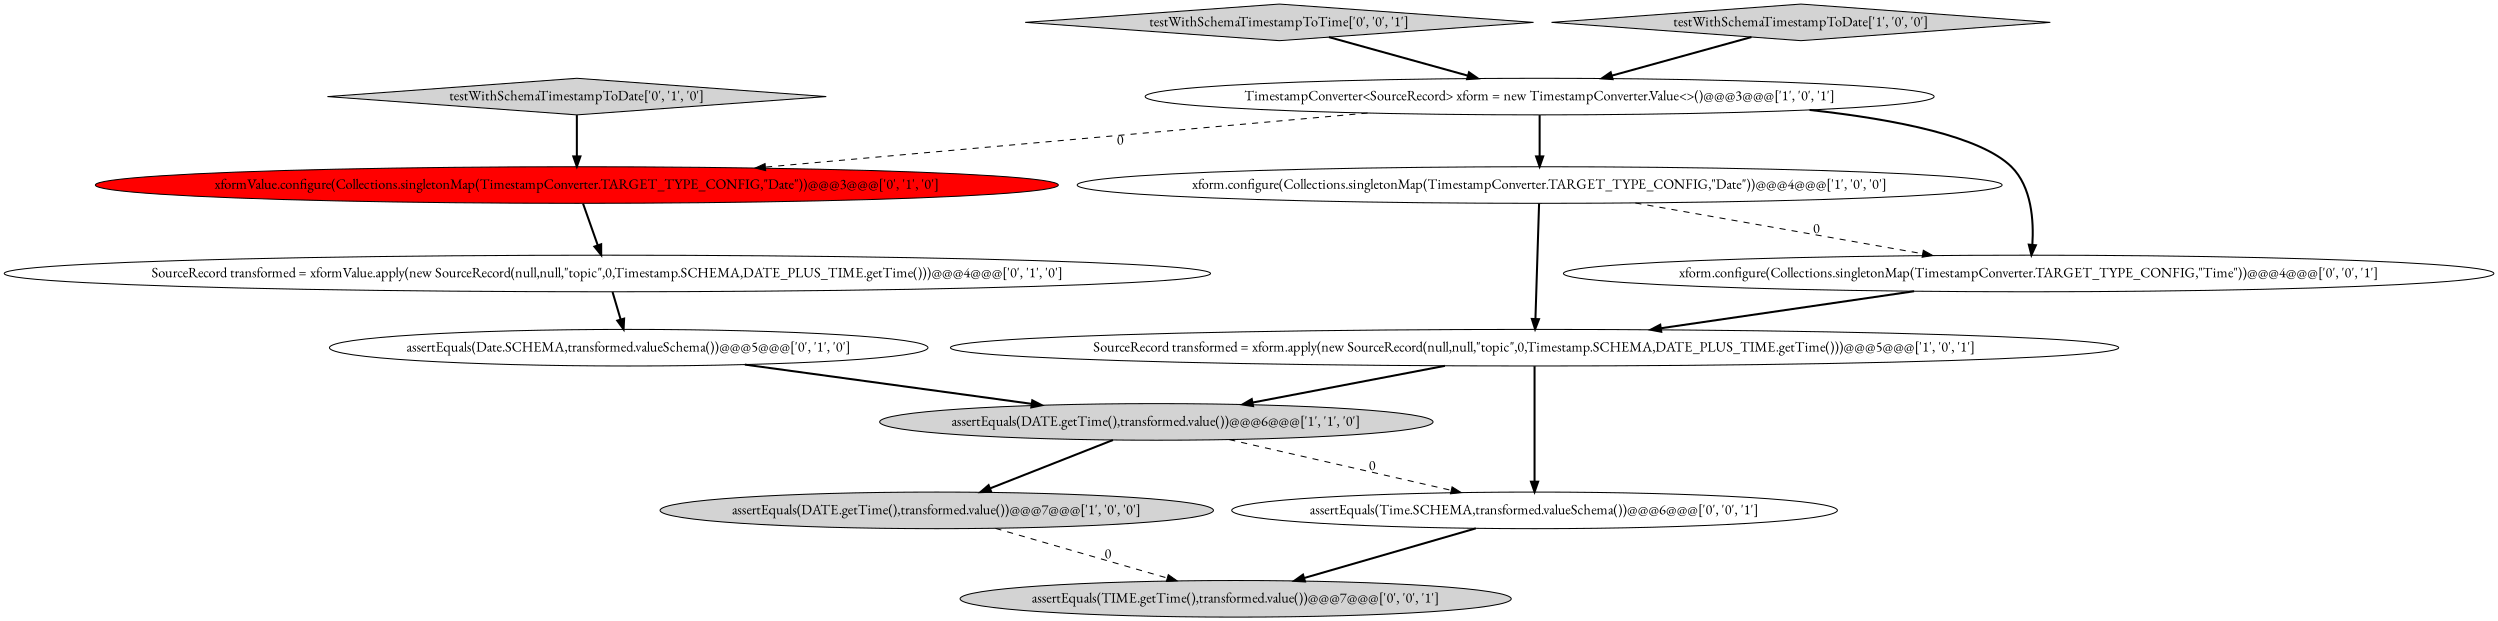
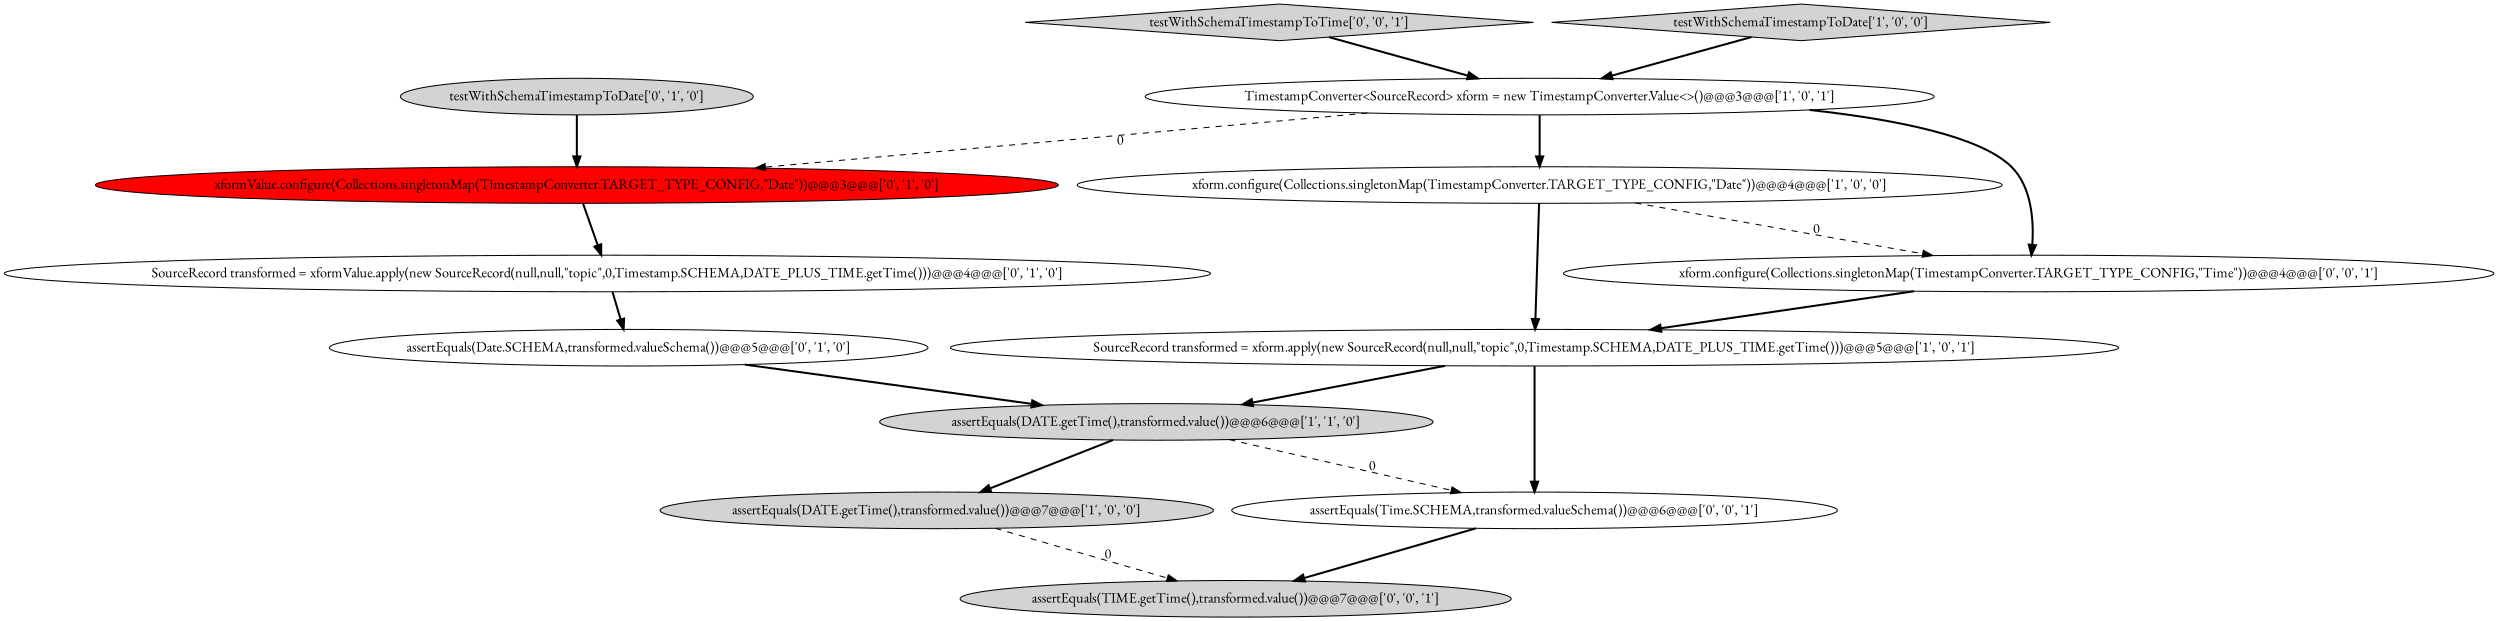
(577, 97) -> (577, 97)
